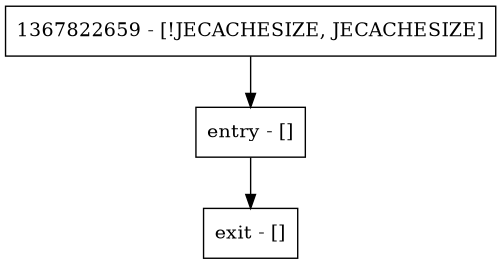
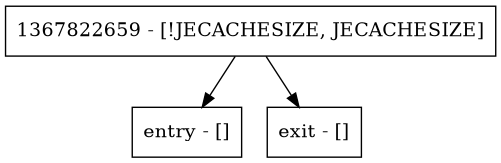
(251, 176) -> (279, 76)
